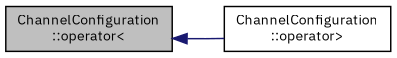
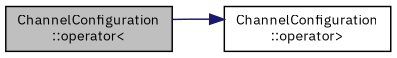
(206, 39) -> (191, 19)
